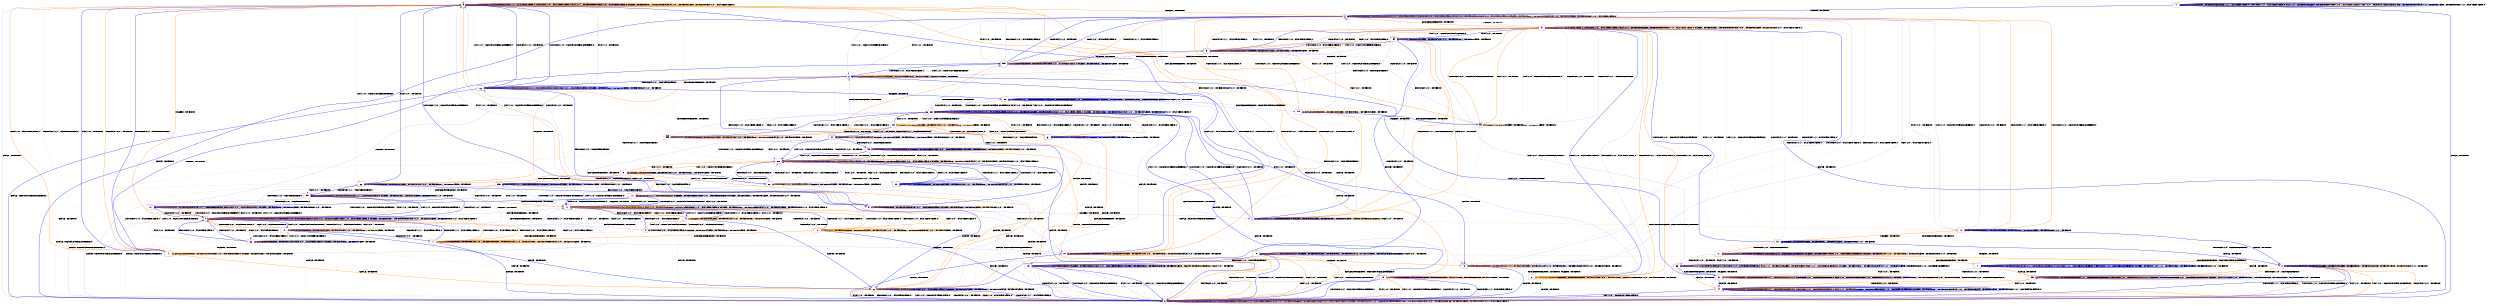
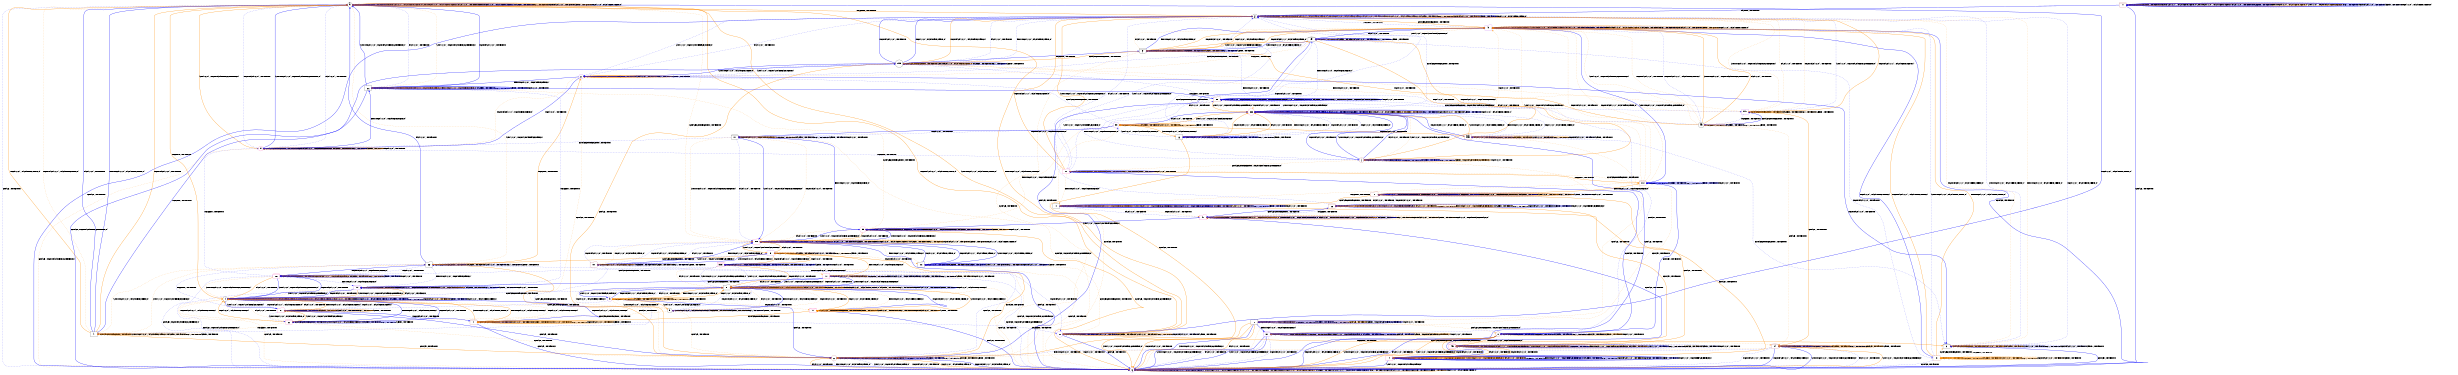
(1344, 98) -> (1025, 224)
(590, 191) -> (634, 310)
